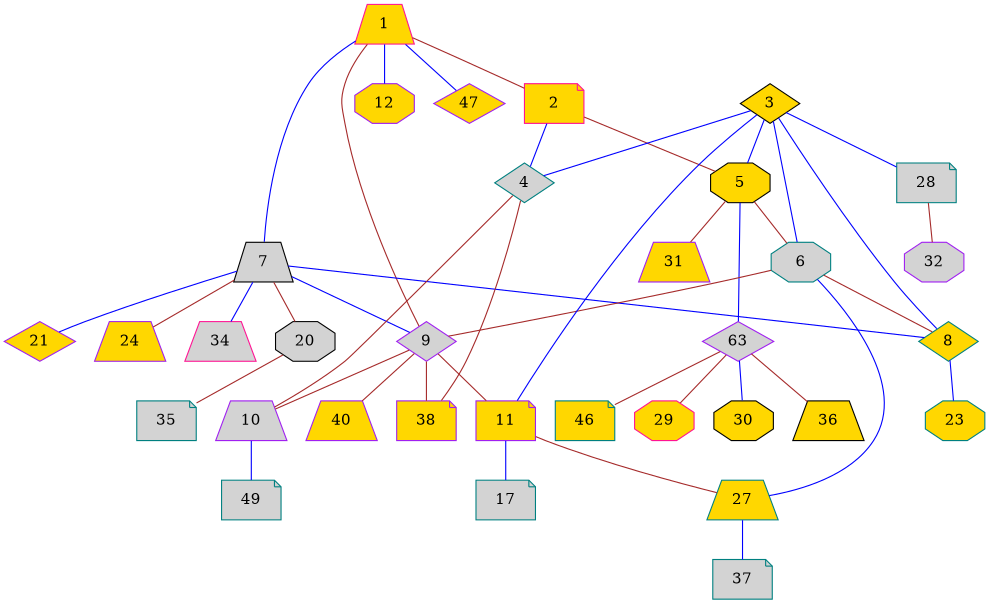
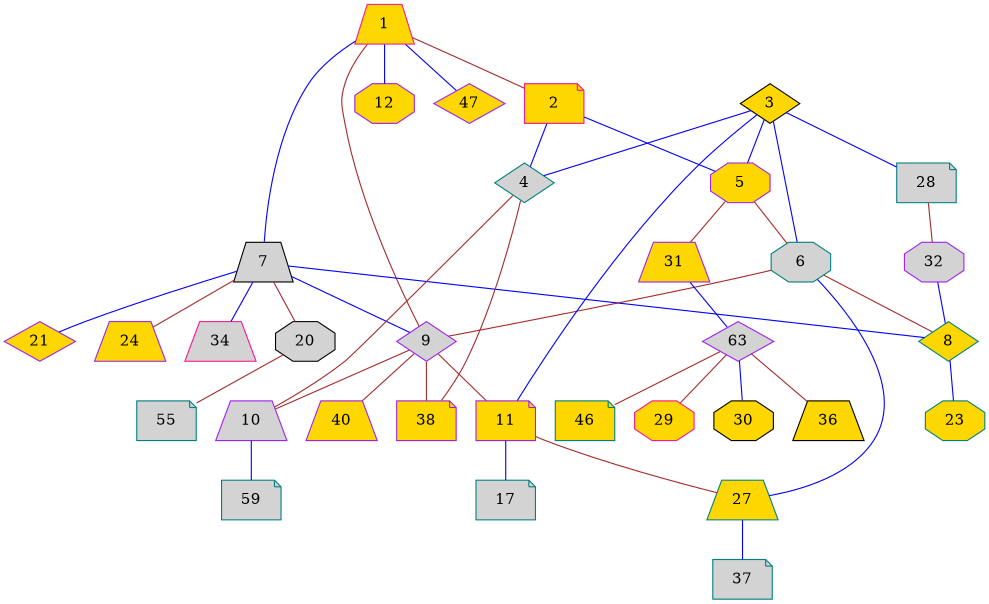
(660, 148) -> (660, 148)
(740, 183) -> (740, 183)
(853, 227) -> (942, 303)
(739, 262) -> (709, 305)
(166, 421) -> (166, 421)
(251, 500) -> (251, 500)
